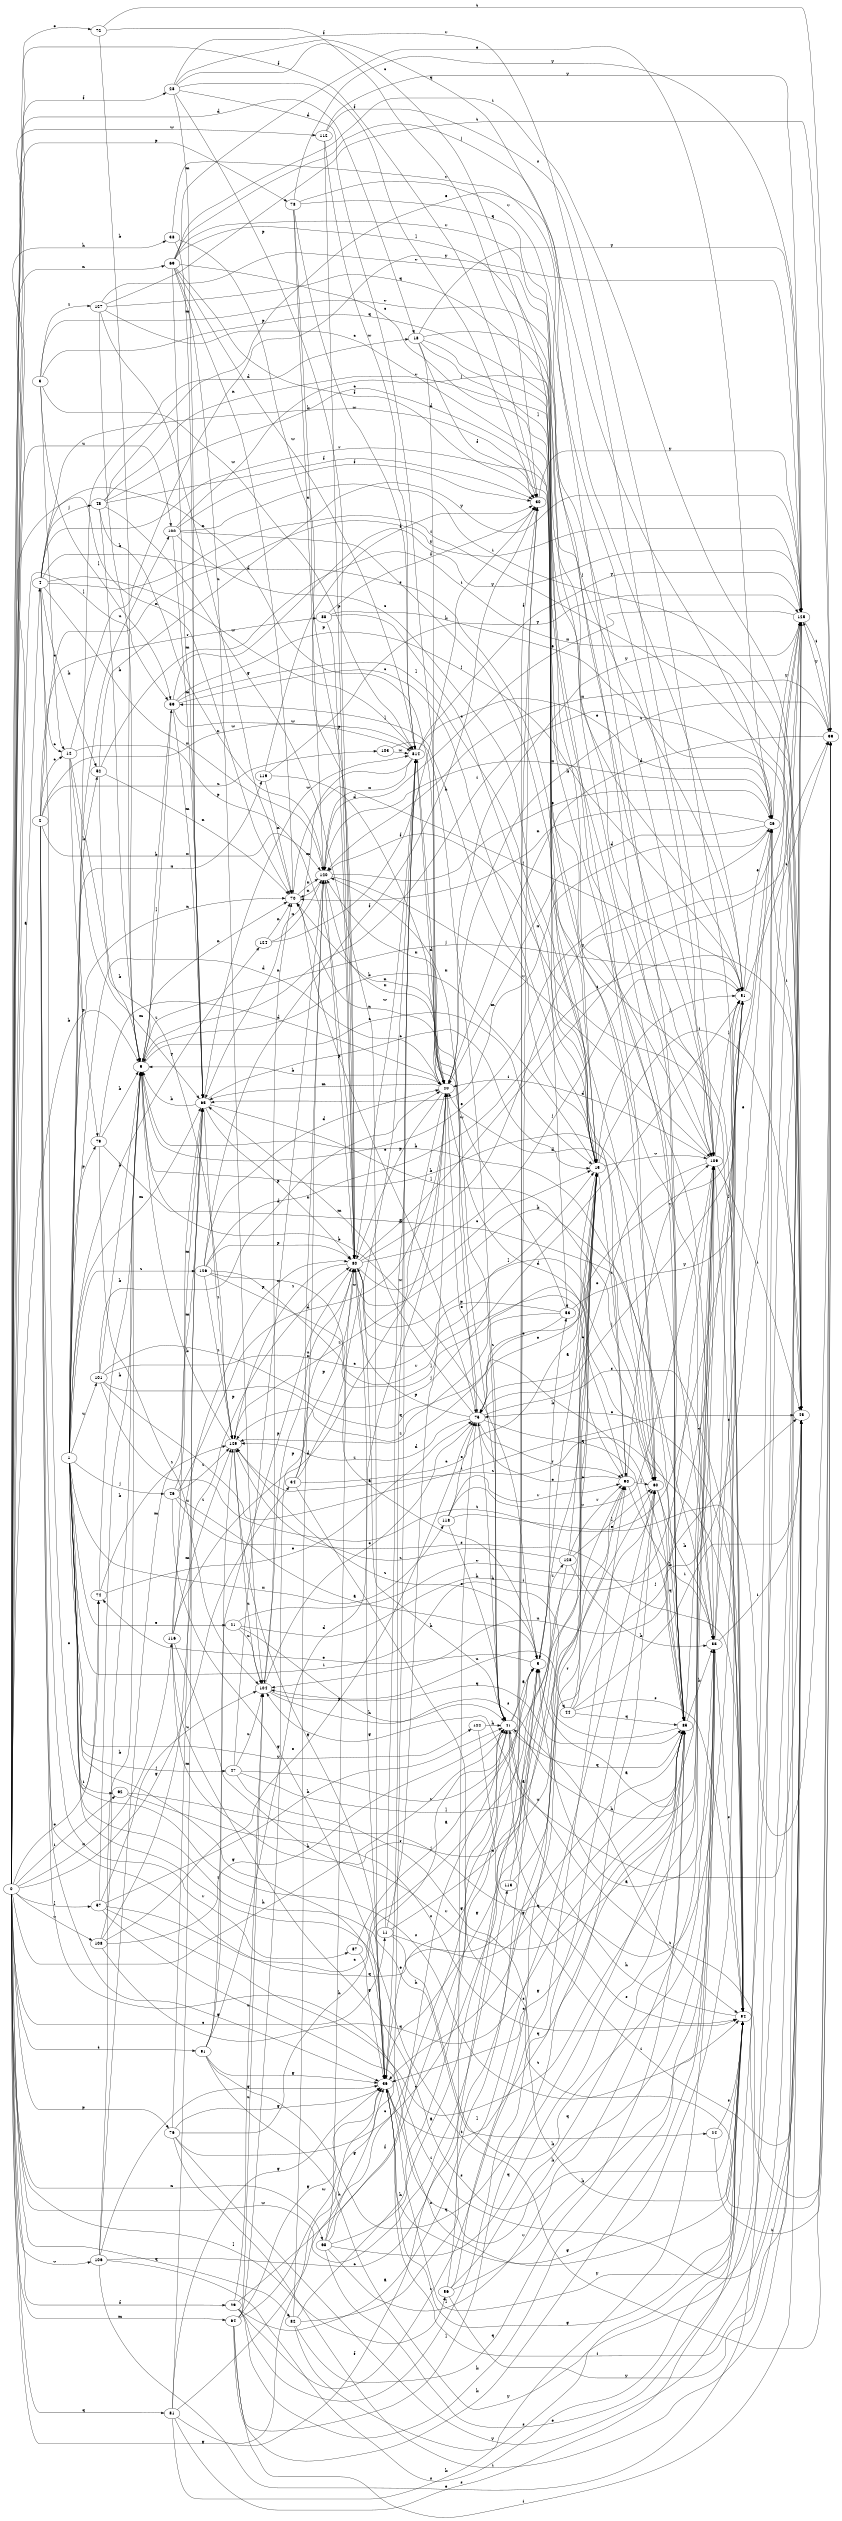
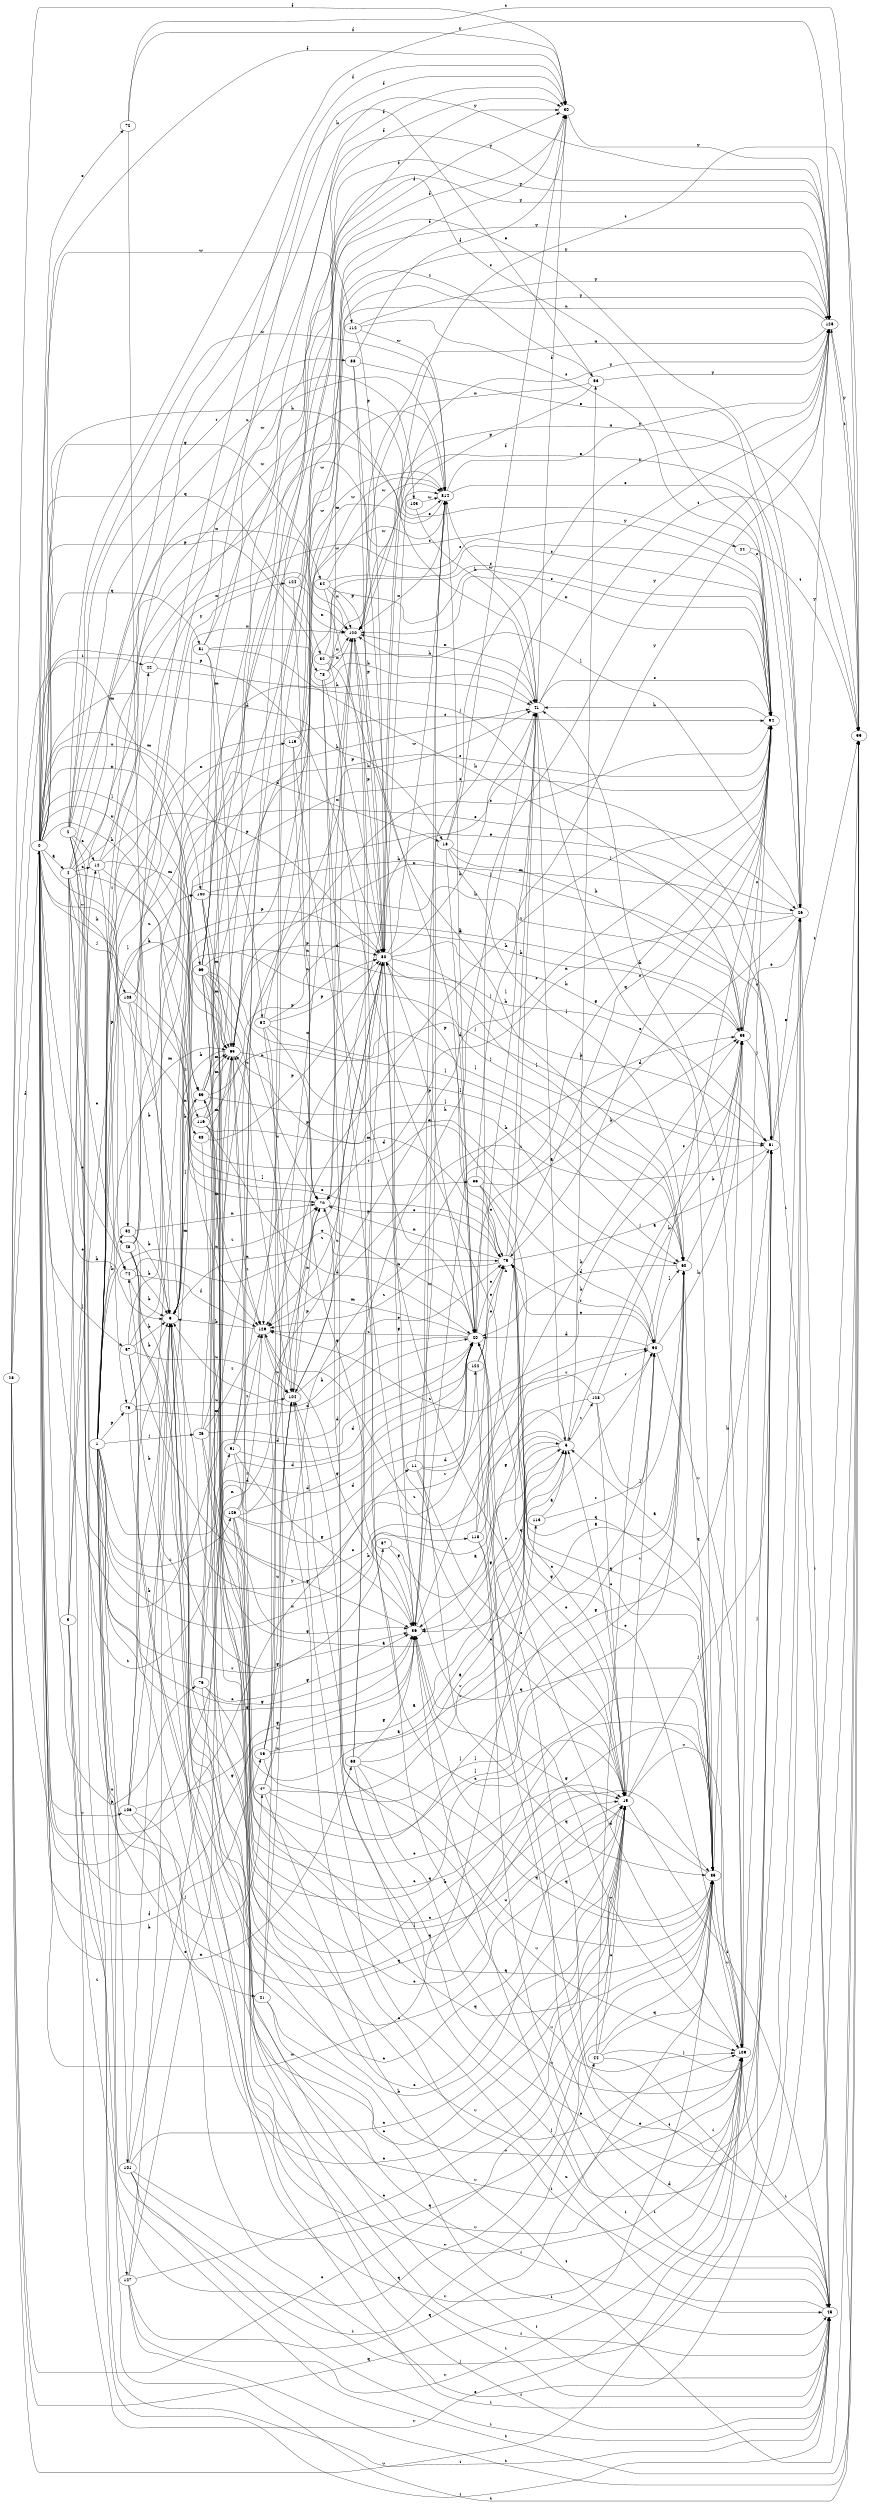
(553, 761) -> (581, 662)
(14, 925) -> (25, 1113)
(501, 1347) -> (489, 1307)
(172, 1462) -> (201, 1291)
(120, 1792) -> (149, 668)
